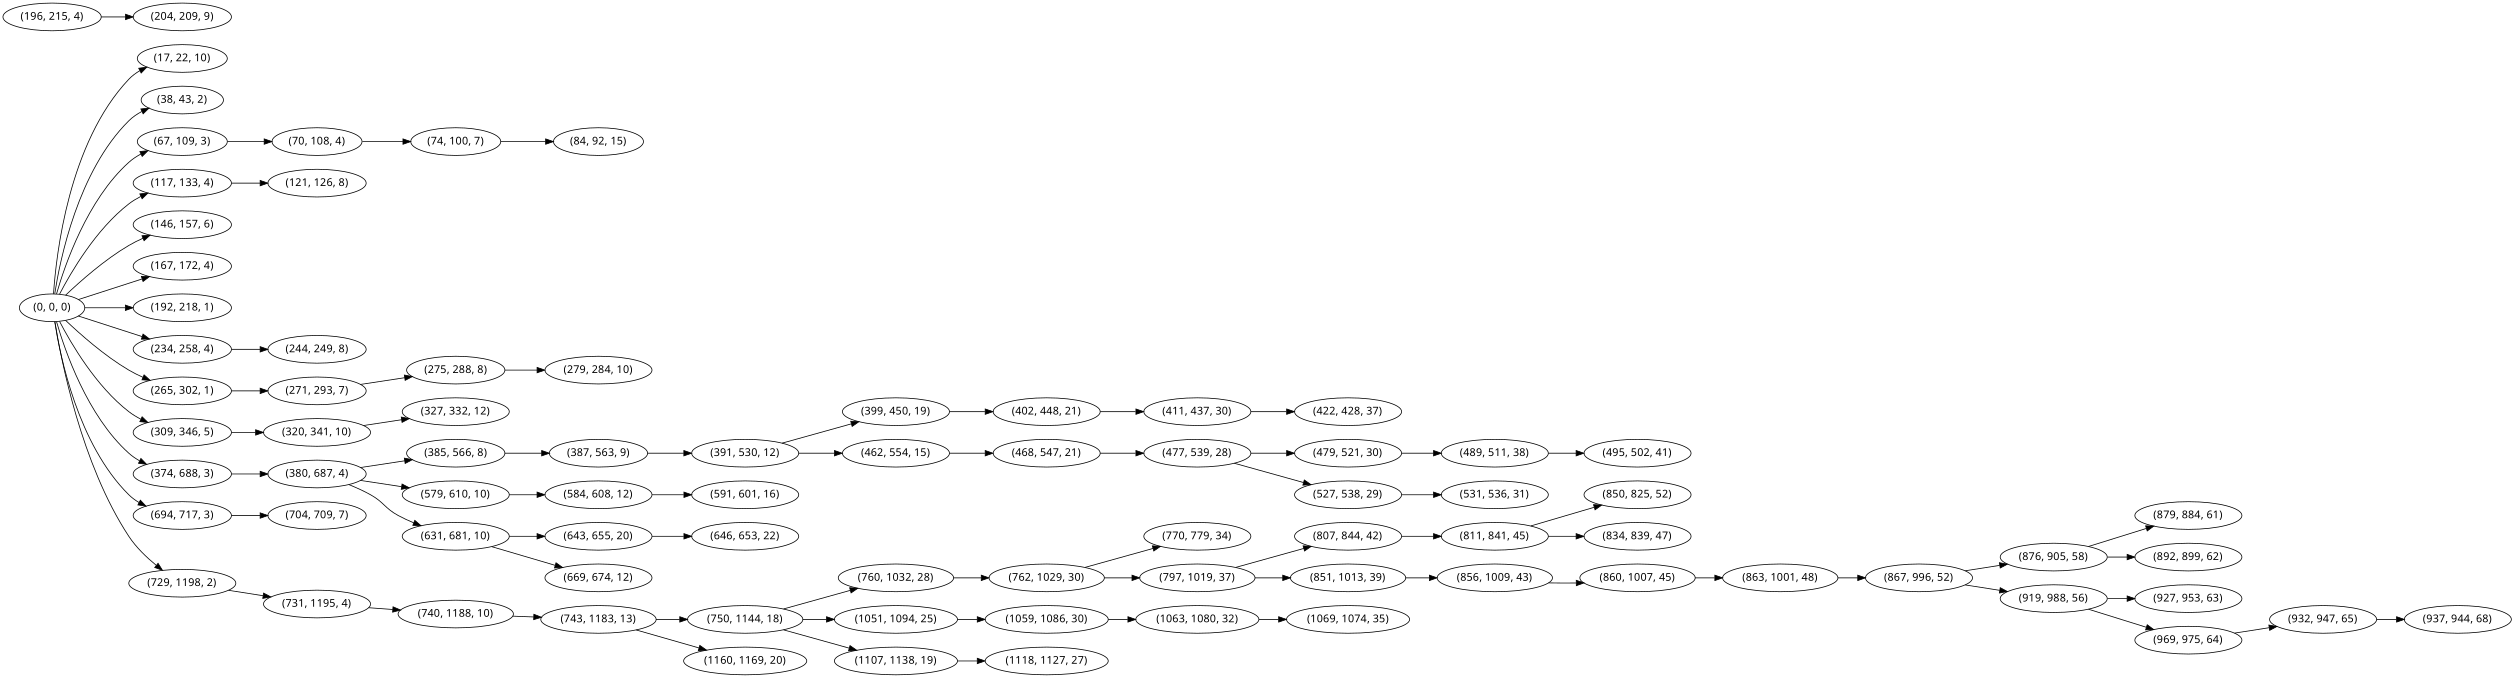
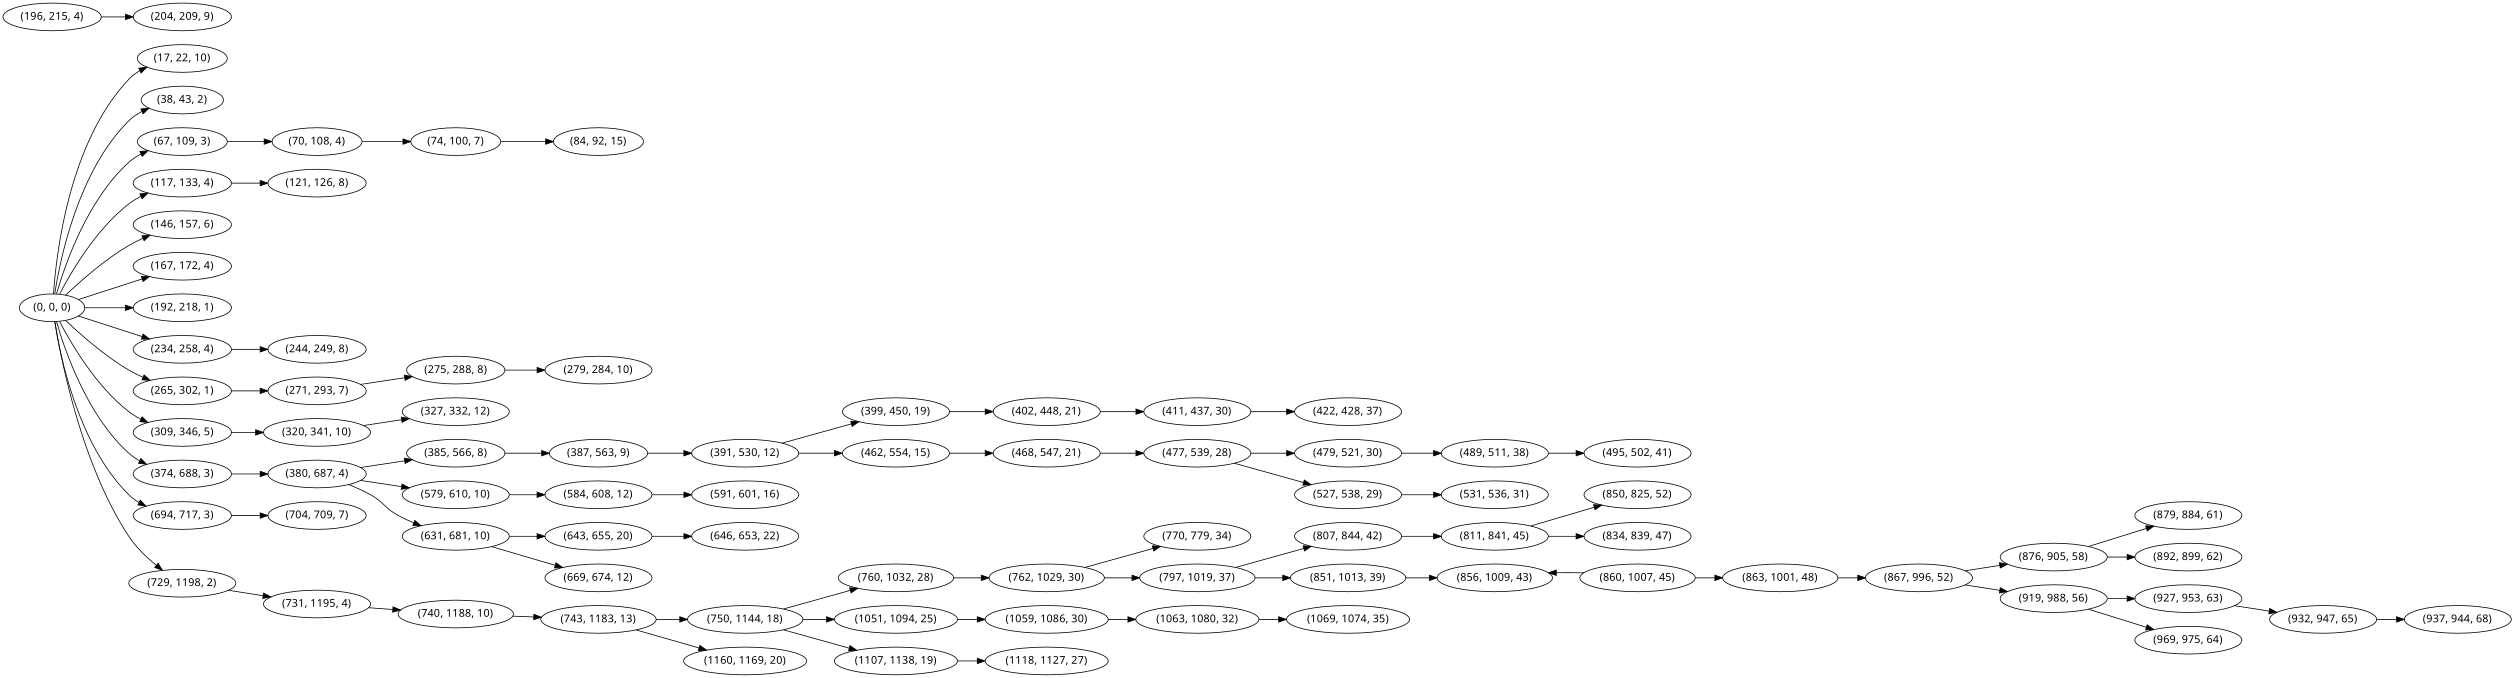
(1562, 583) -> (1570, 573)
(2252, 630) -> (2252, 608)
